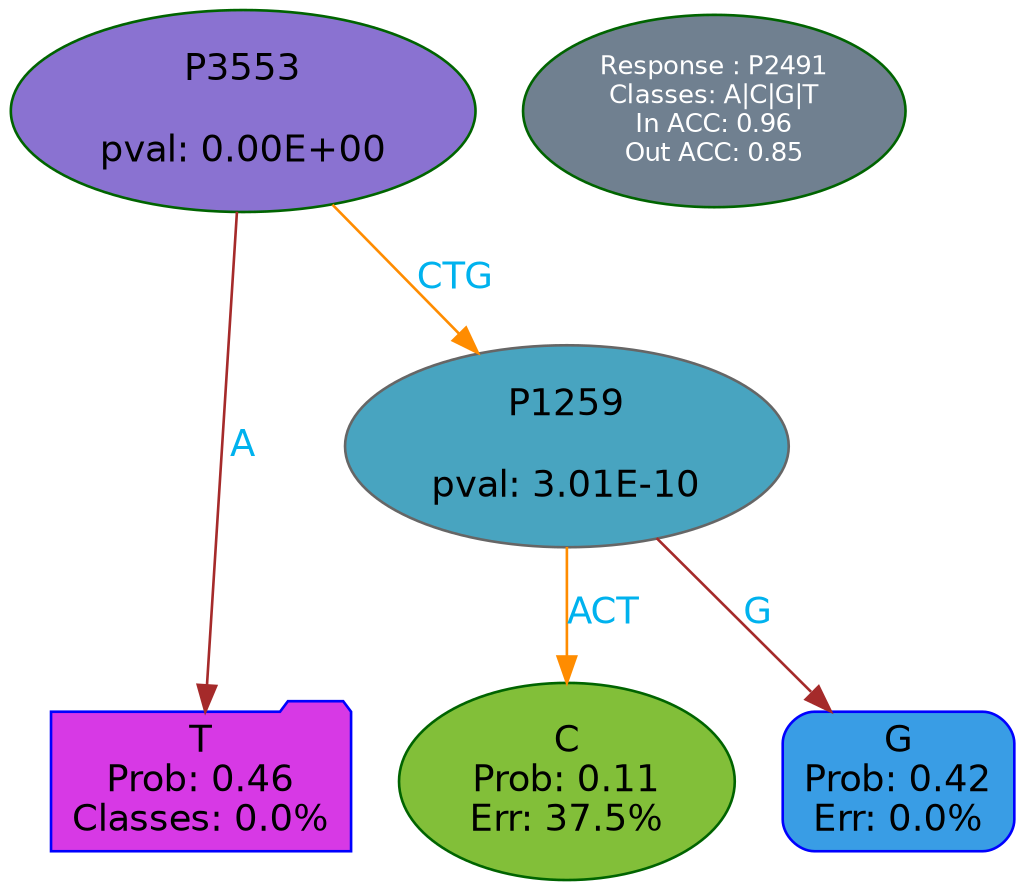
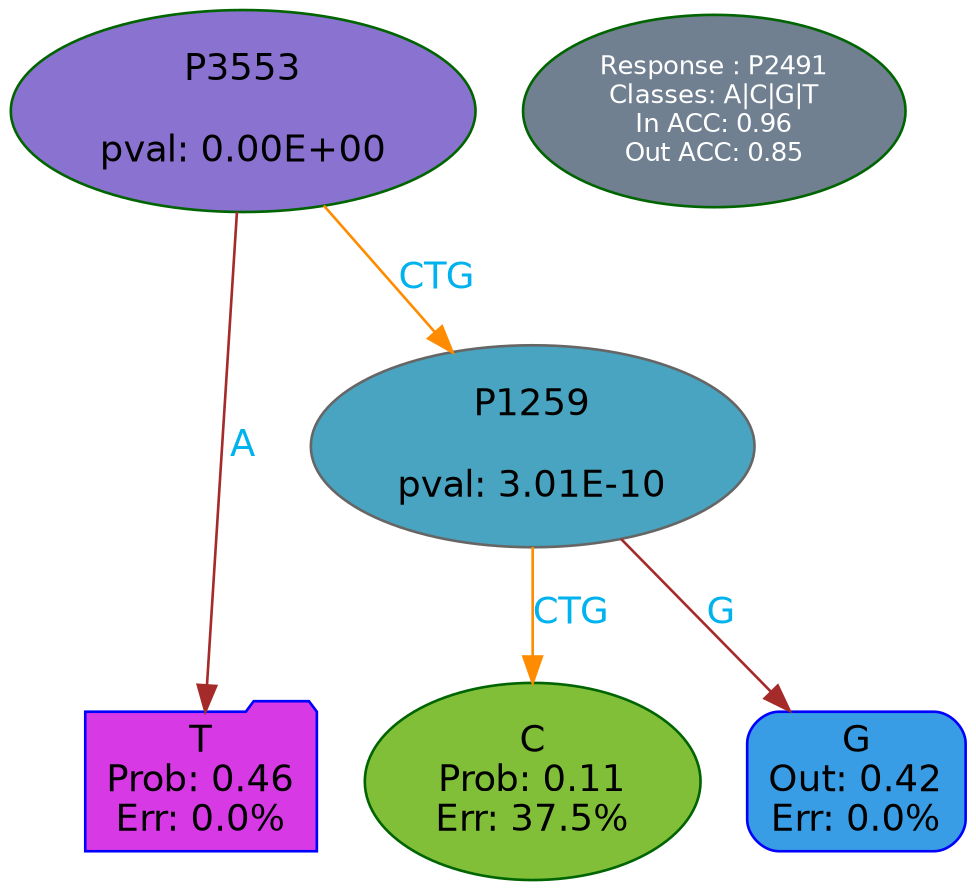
(604, 614) -> (571, 614)
(201, 781) -> (201, 781)
(899, 781) -> (856, 781)
